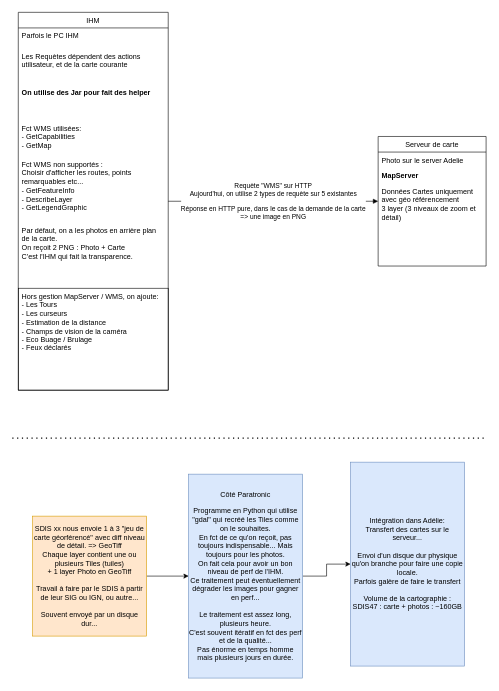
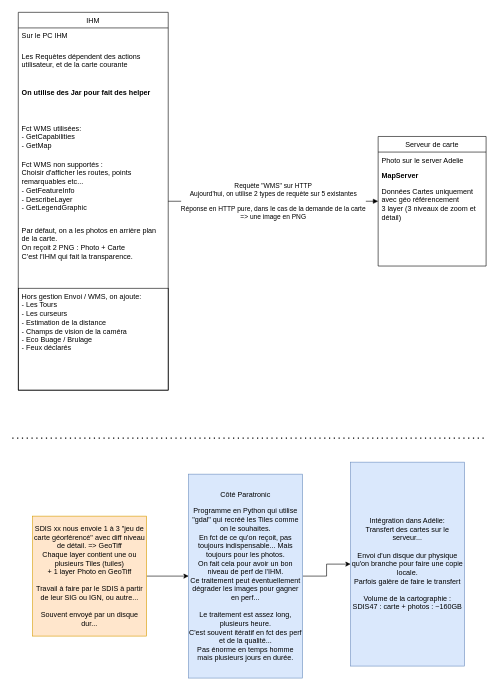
(51, 36) -> (44, 36)
(94, 327) -> (85, 323)
